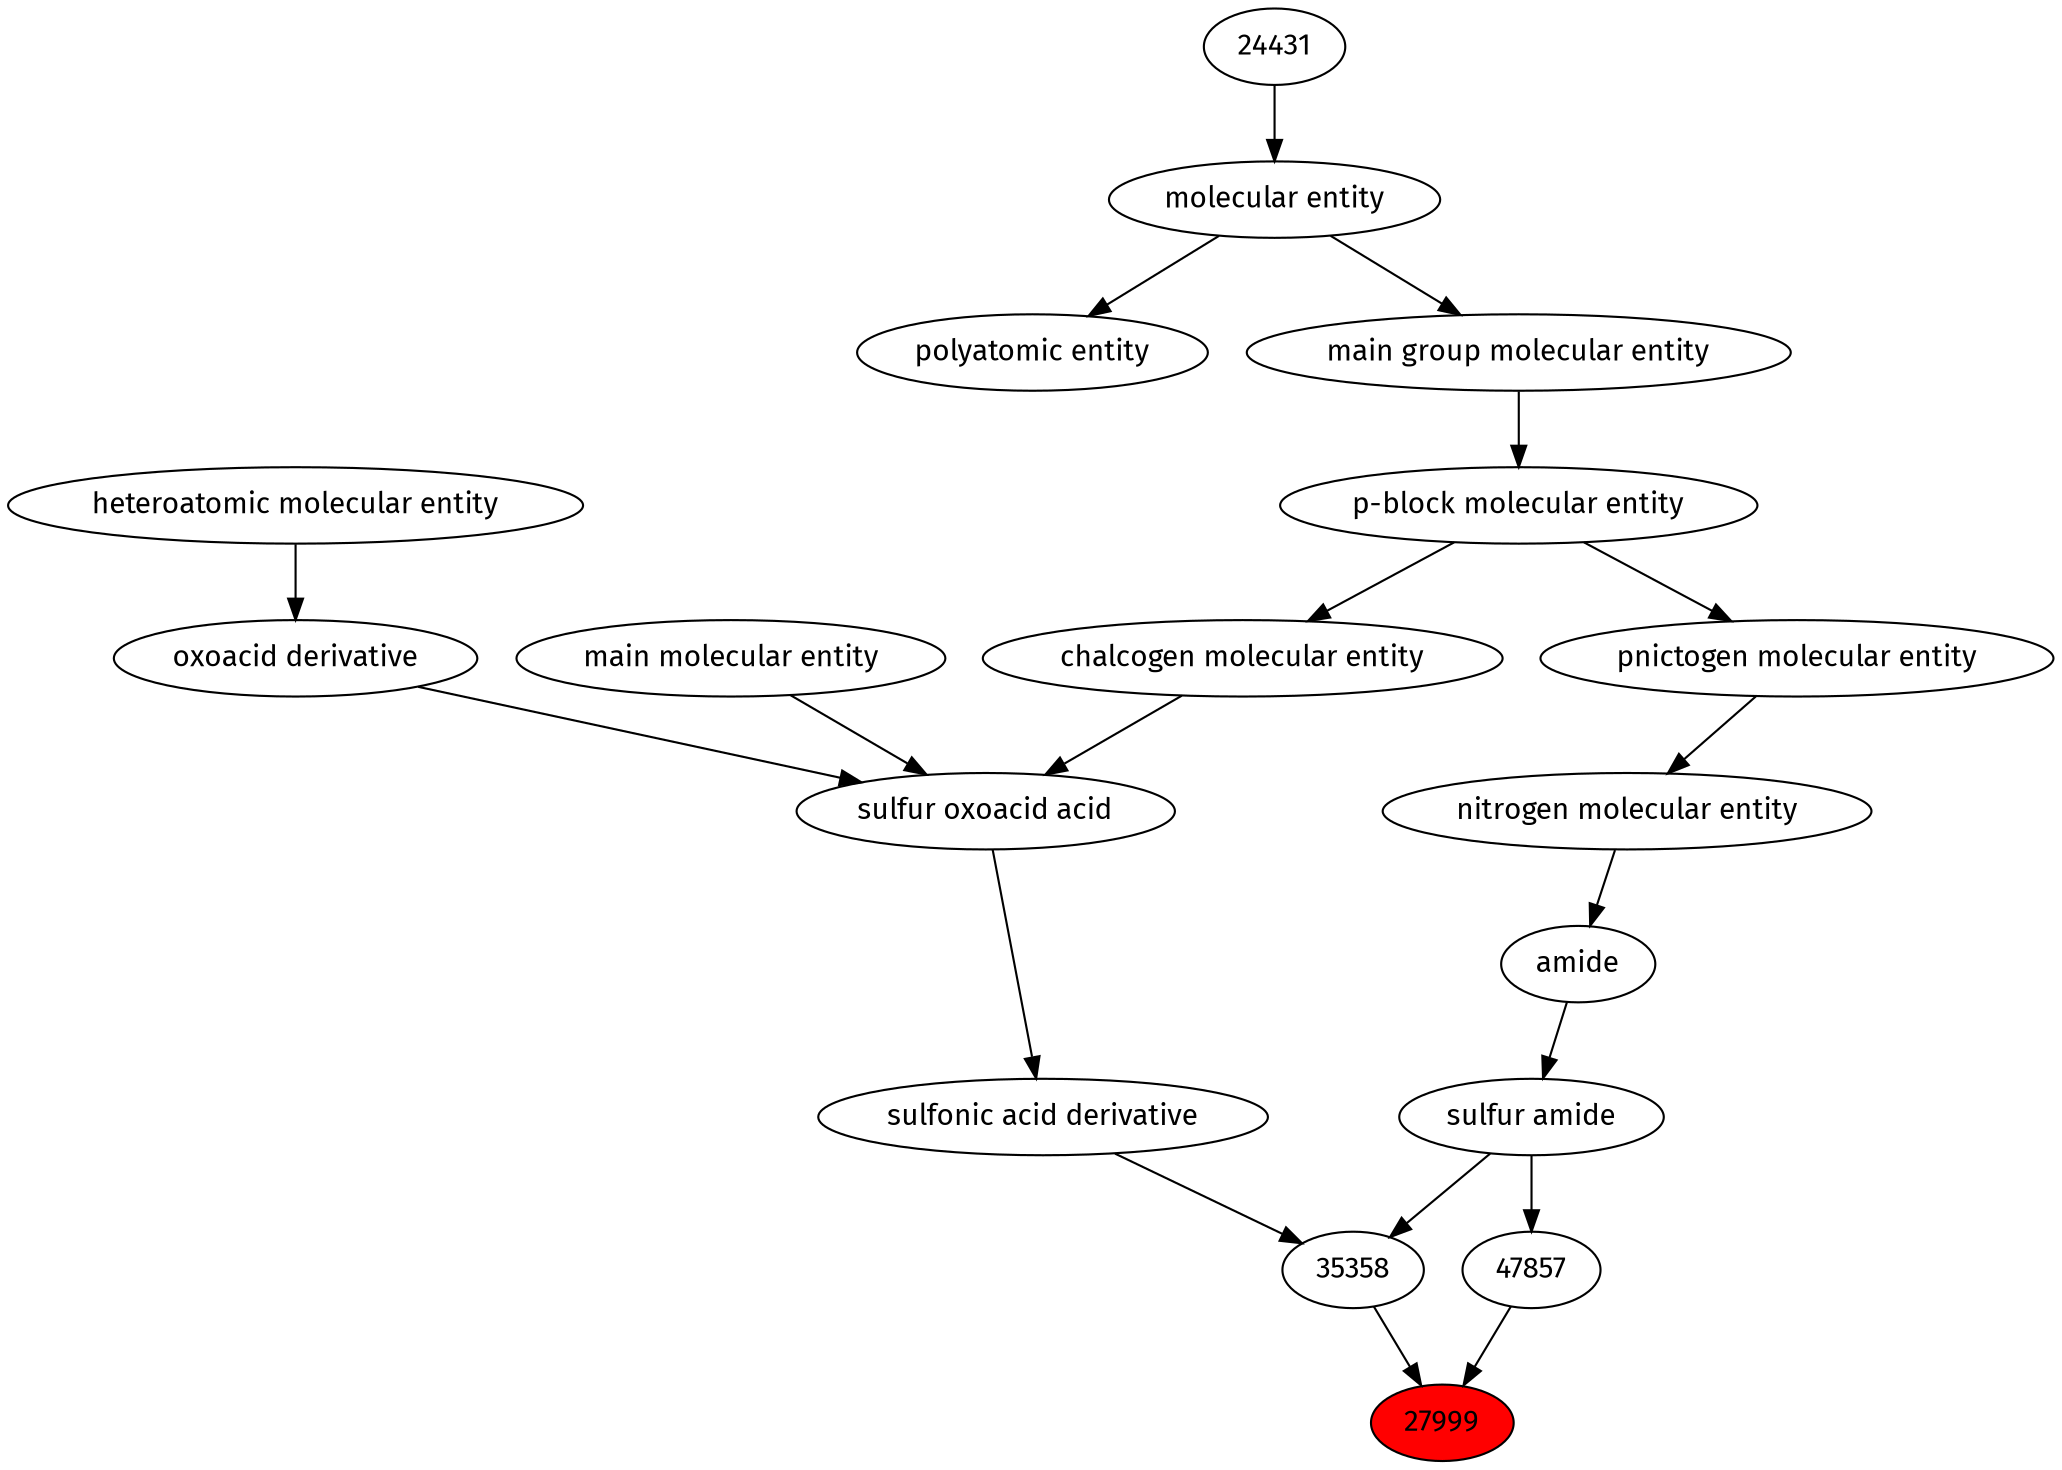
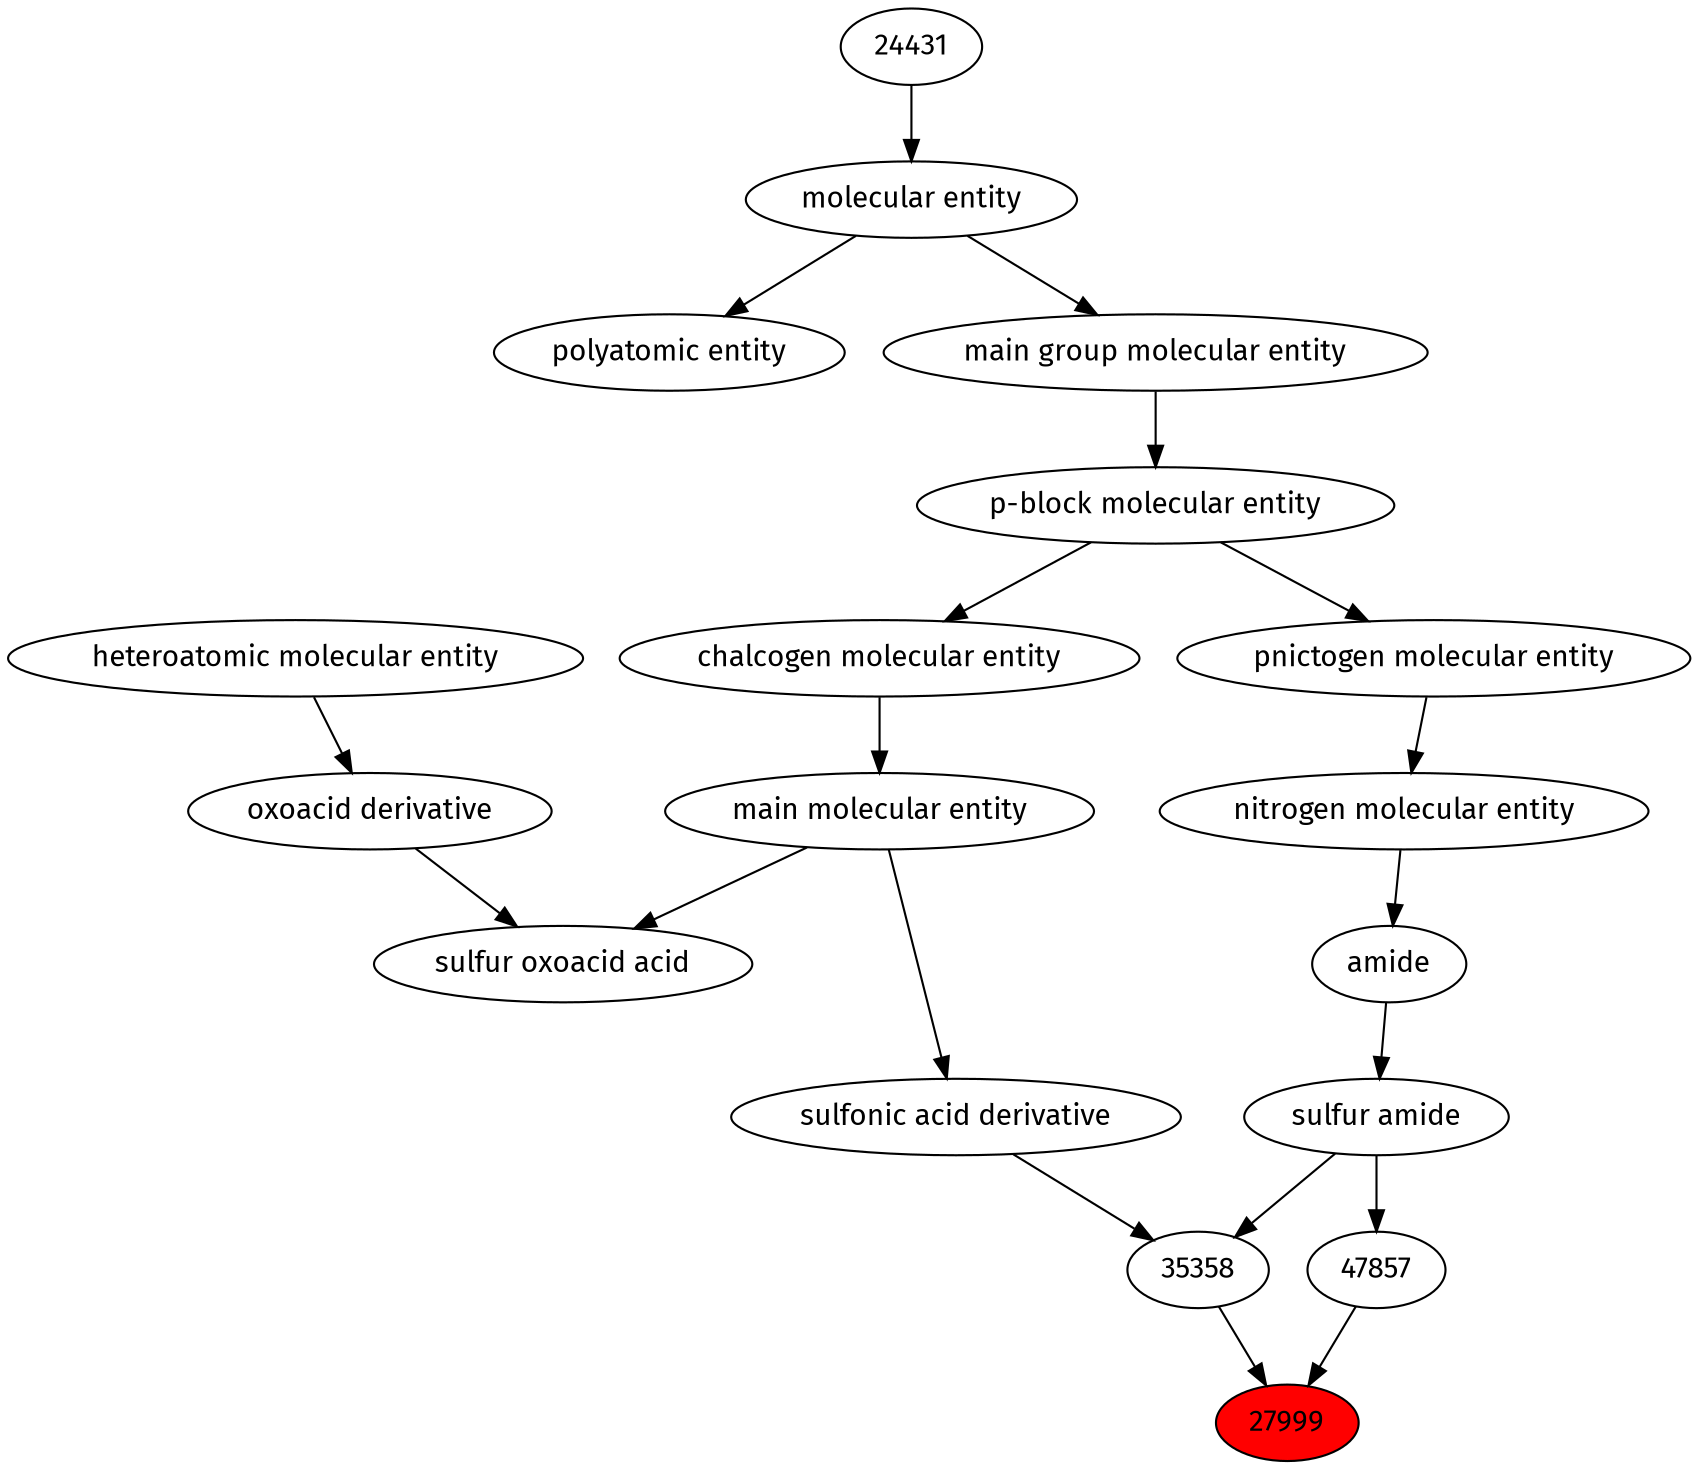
(1123, 730) -> (880, 724)
(1012, 953) -> (915, 954)
